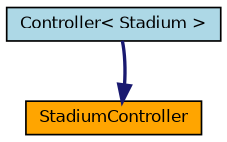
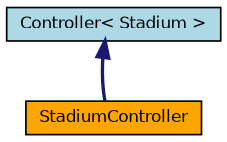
(125, 63) -> (103, 80)
